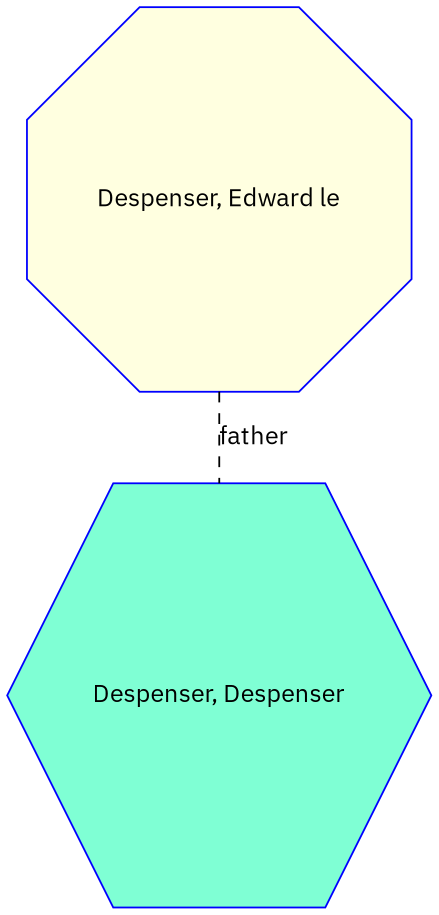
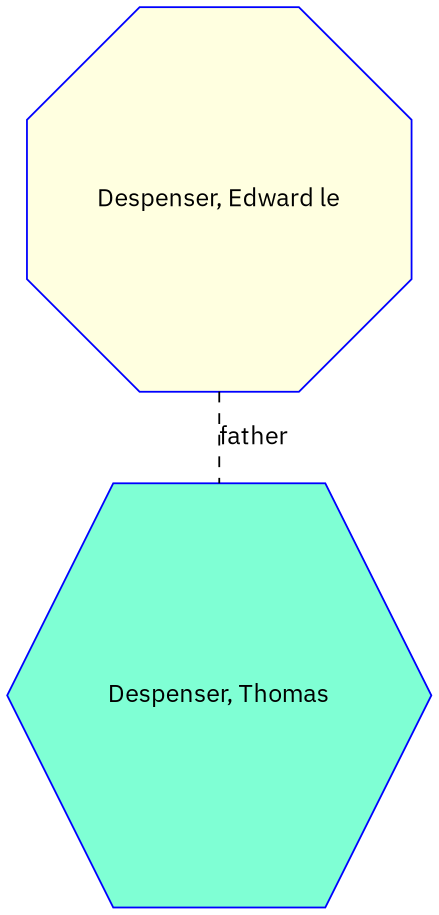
(219, 695) -> (219, 695)
